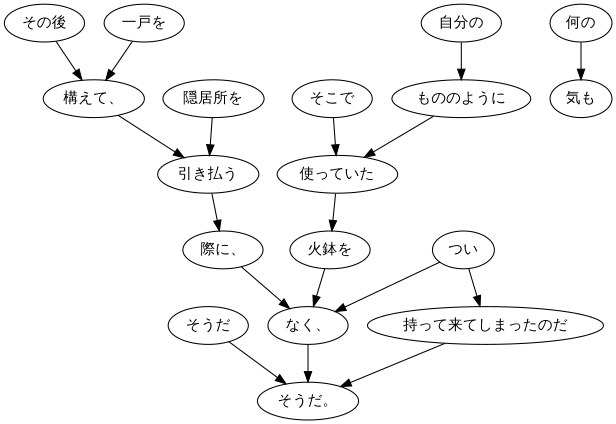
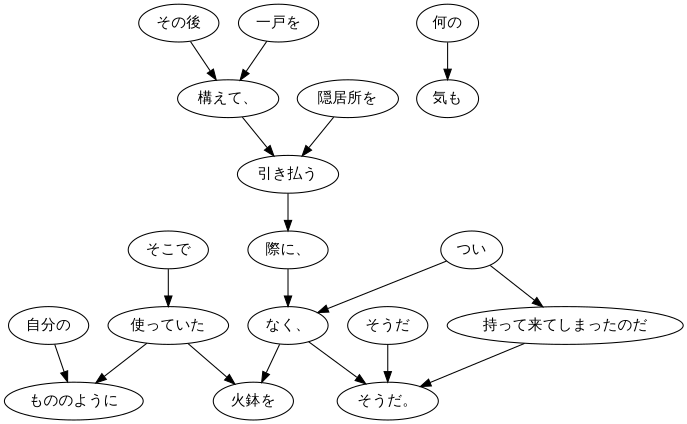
(403, 134) -> (126, 360)
(321, 282) -> (273, 358)
